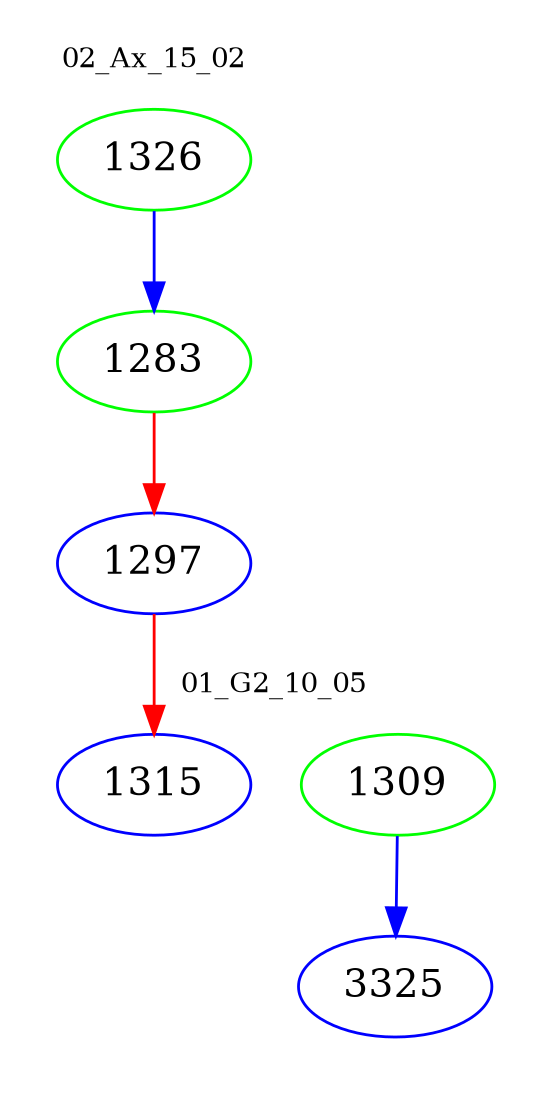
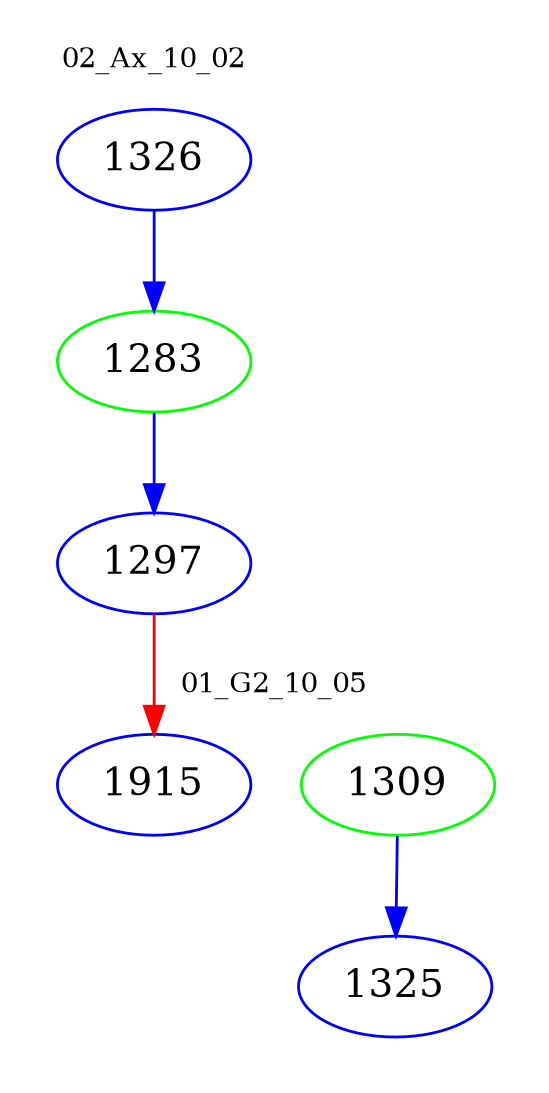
(154, 60) -> (154, 60)
(154, 160) -> (154, 160)
(154, 449) -> (154, 449)
(154, 785) -> (154, 785)
(395, 987) -> (395, 987)
